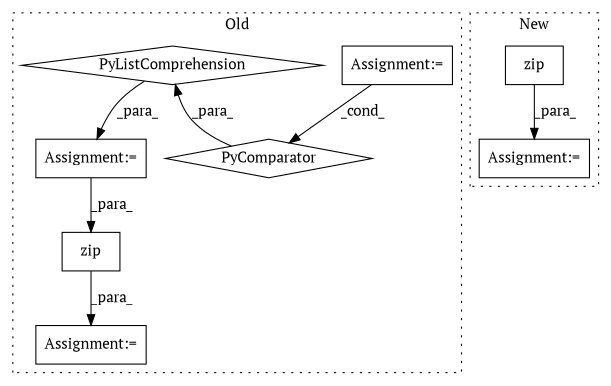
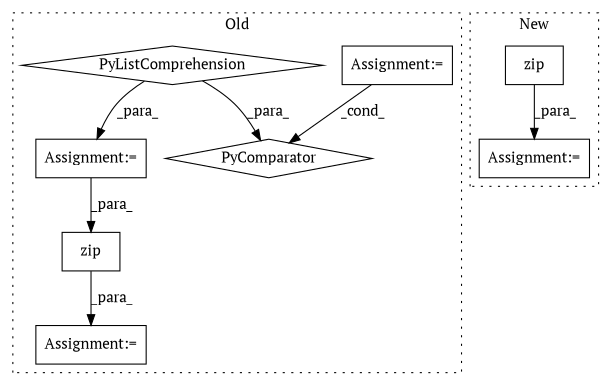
(199, 127) -> (233, 102)
